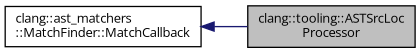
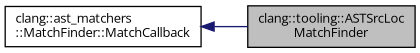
(331, 27) -> (331, 27)
